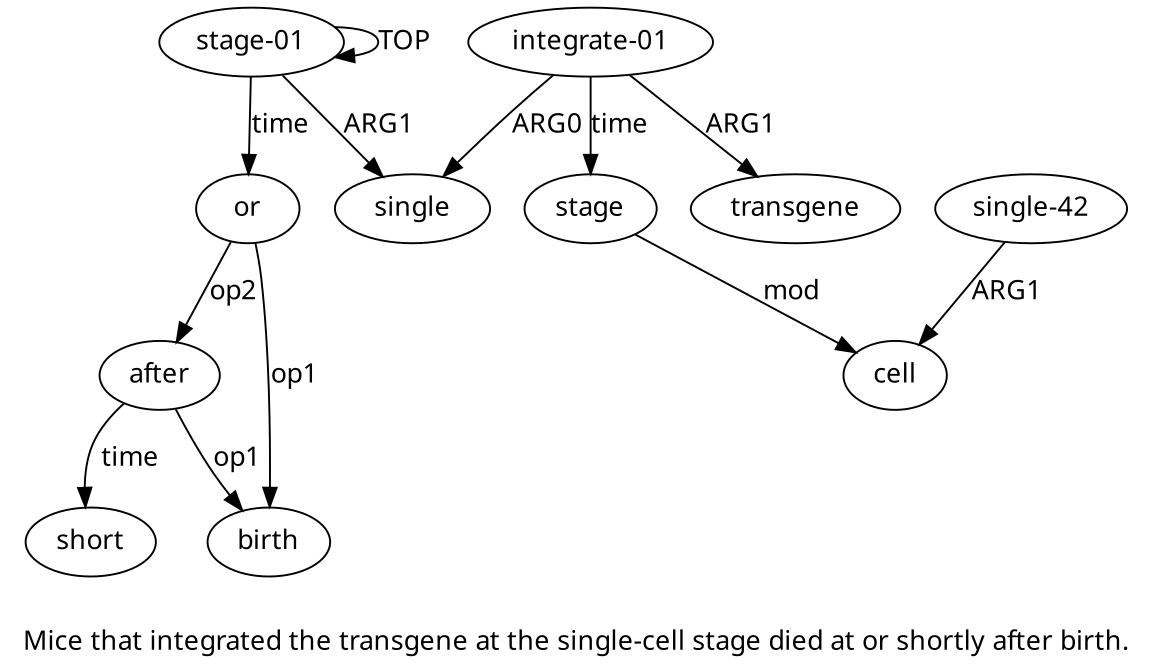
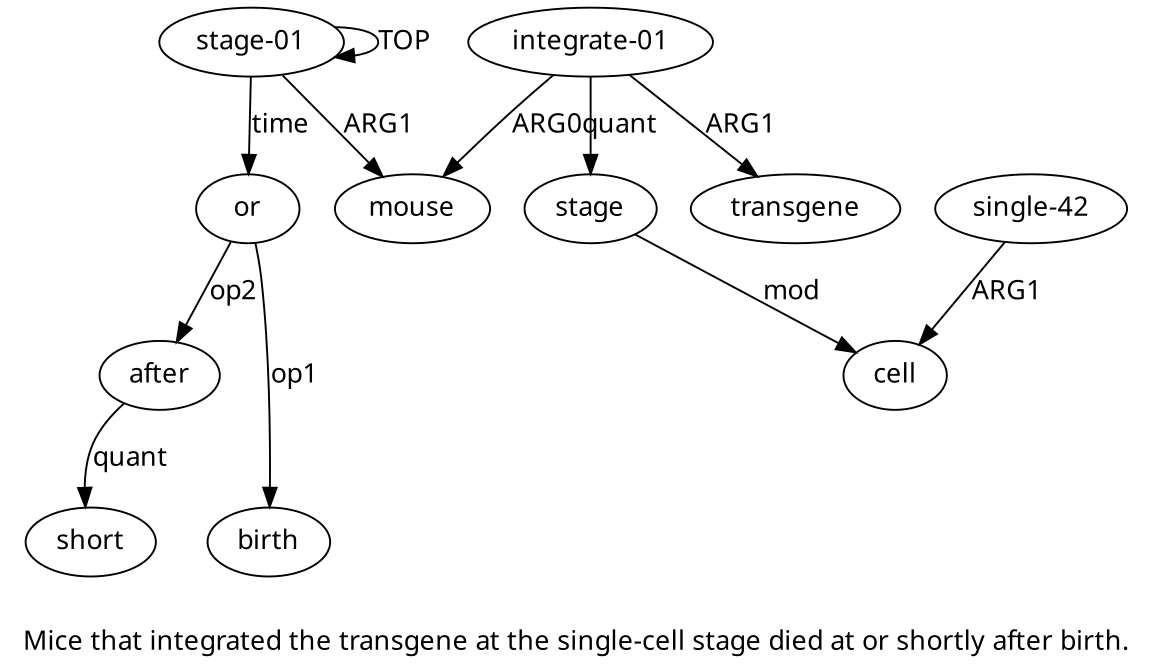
(620, 125) -> (620, 125)
(413, 209) -> (413, 209)
(201, 453) -> none
(131, 459) -> (131, 459)
